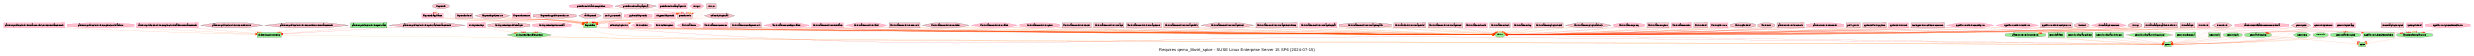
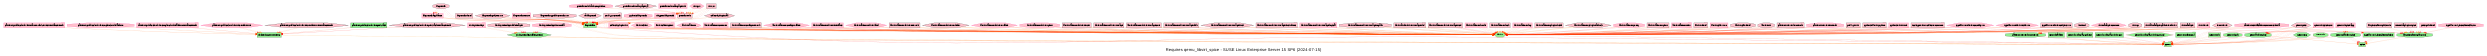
(232, 25) -> (232, 25)
none -> (2379, 25)
